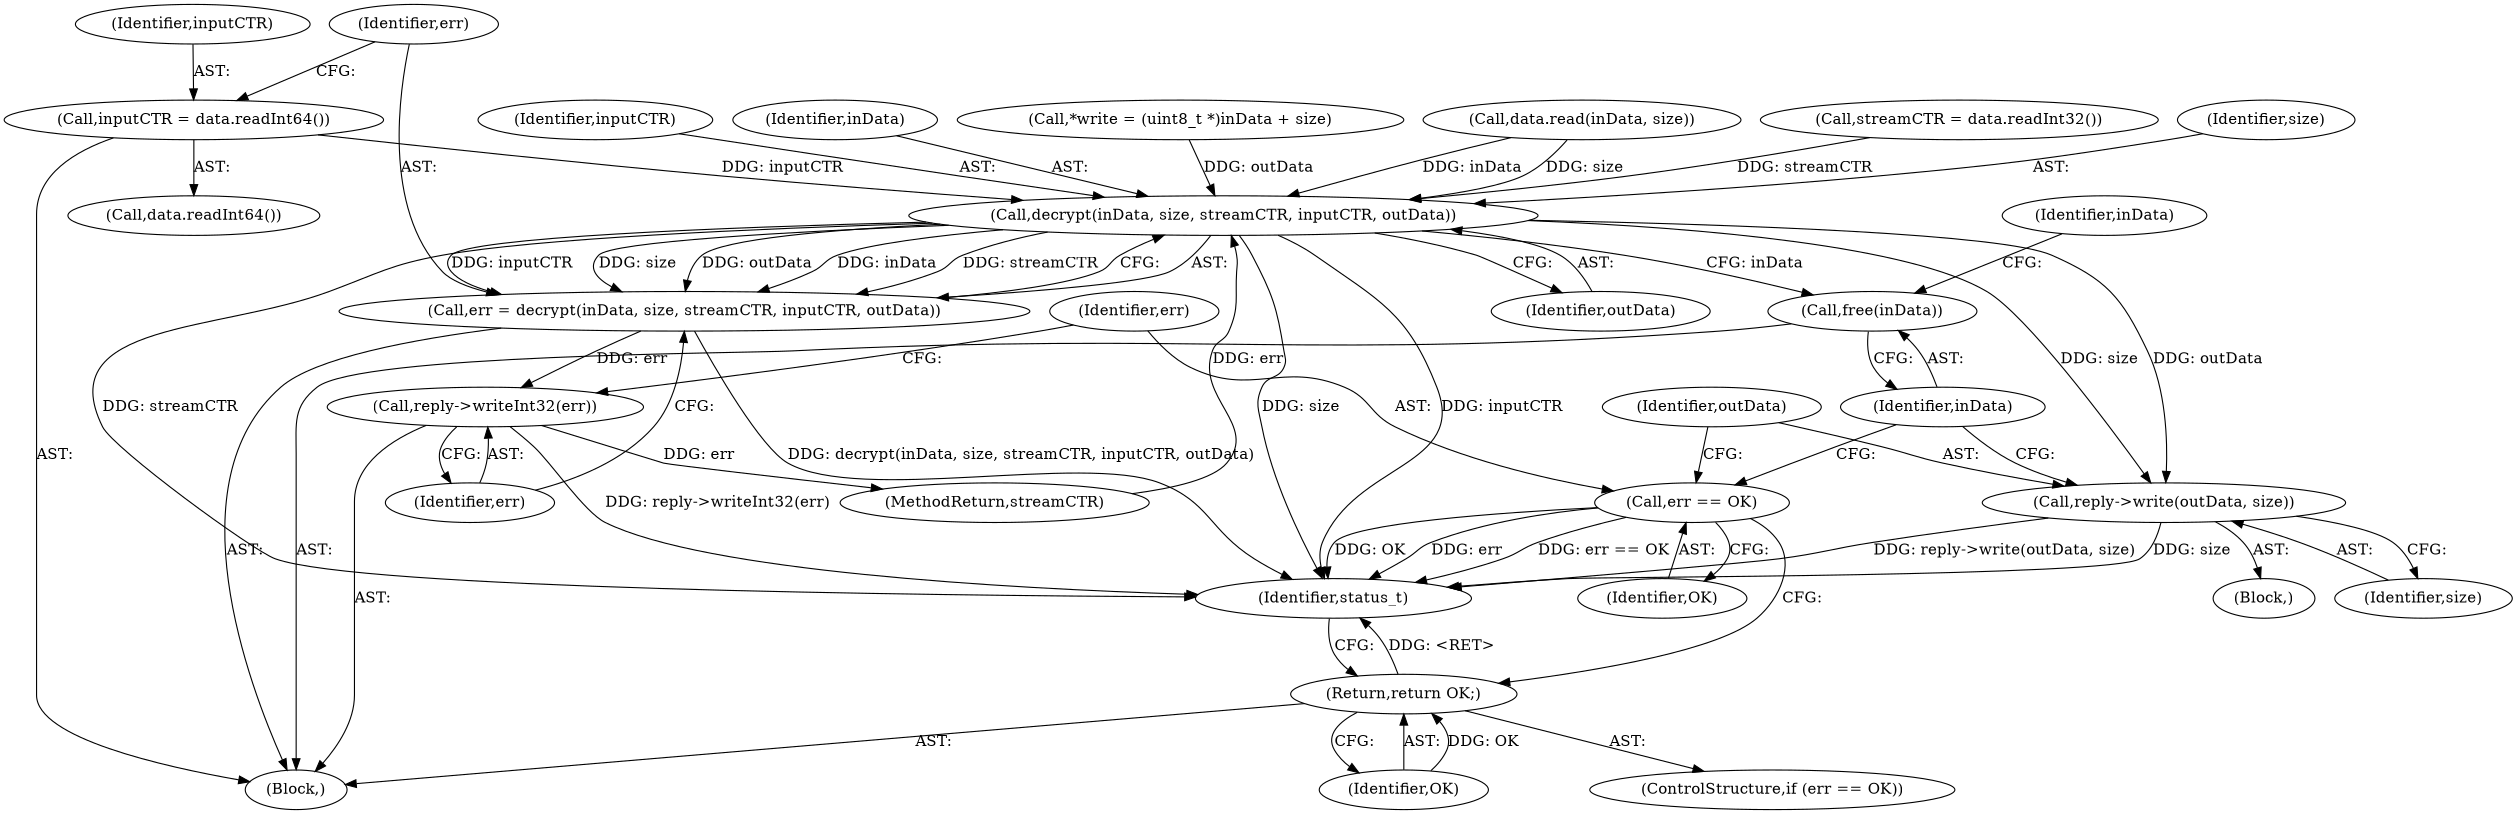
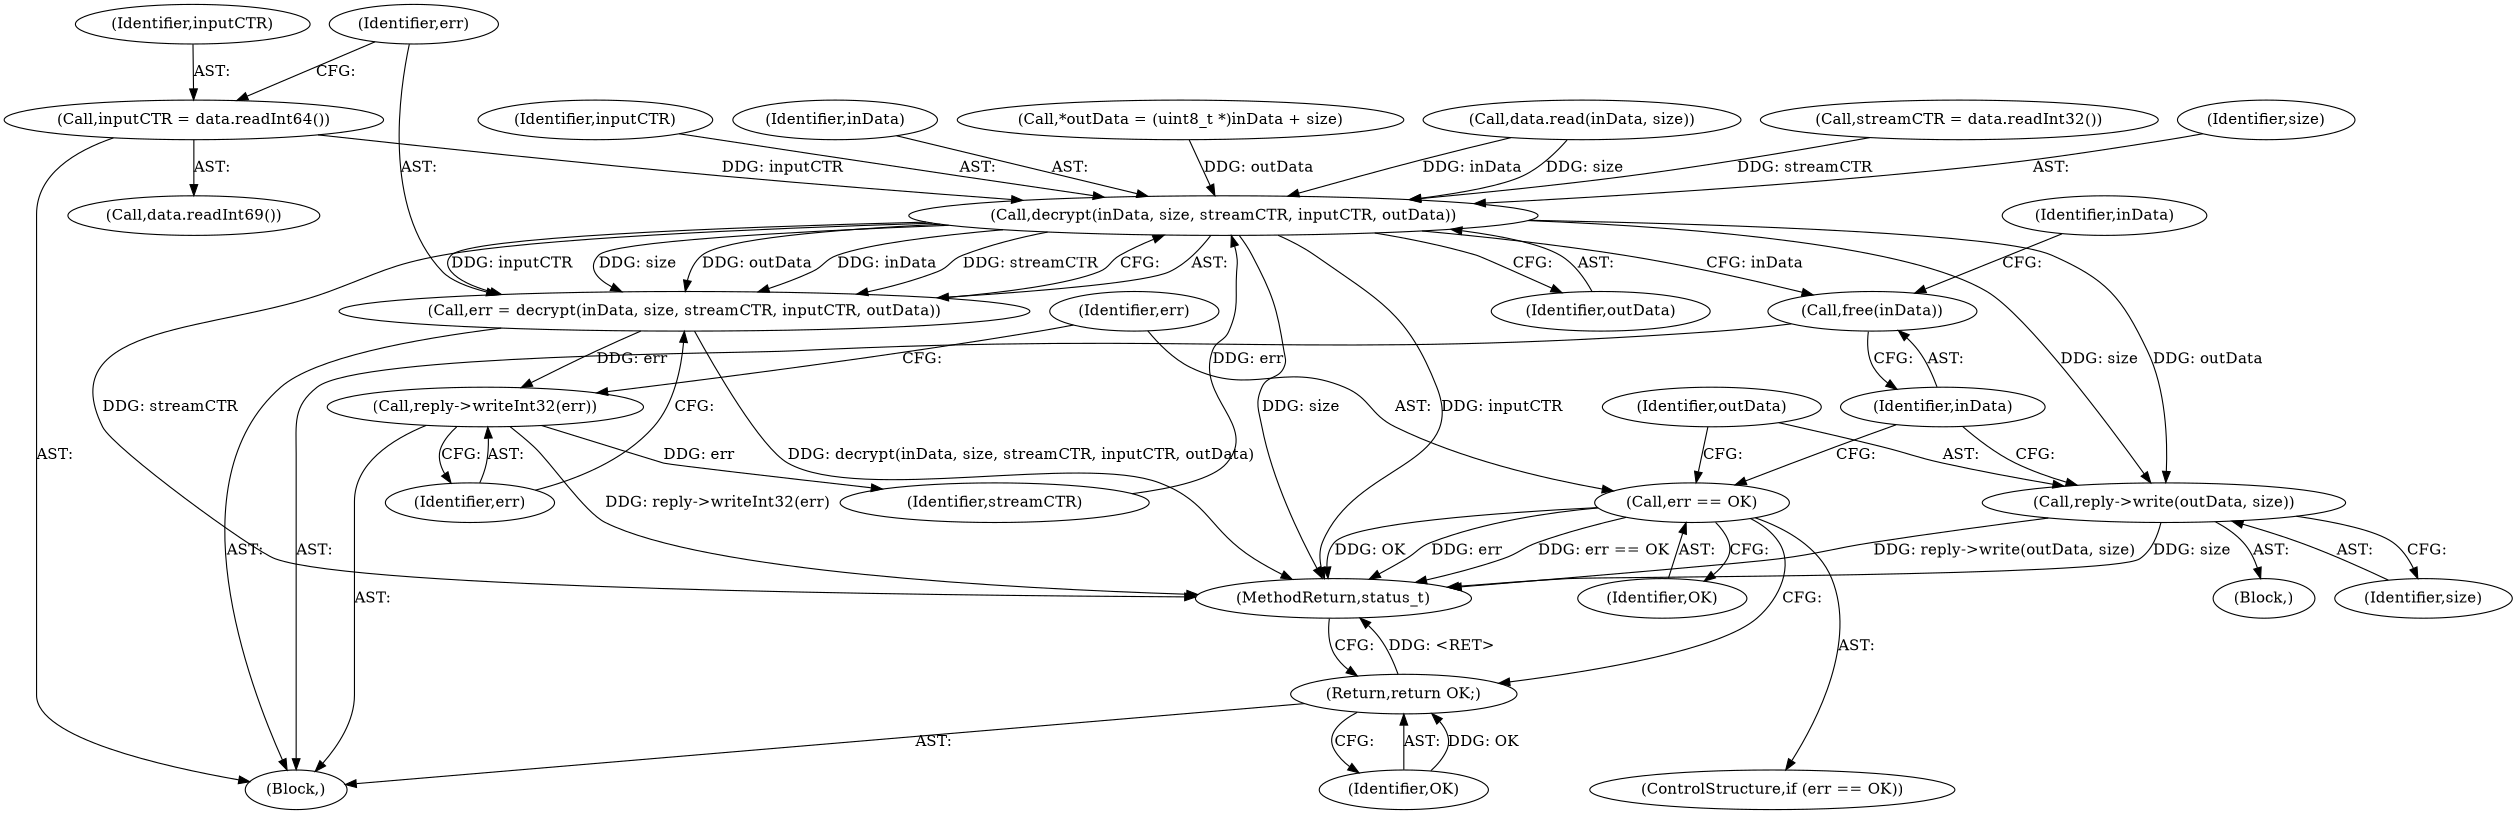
(1181, 120) -> (1181, 120)
(194, 216) -> (194, 216)
(995, 503) -> (995, 503)
(1333, 598) -> (1333, 598)
(1579, 740) -> (1840, 624)
